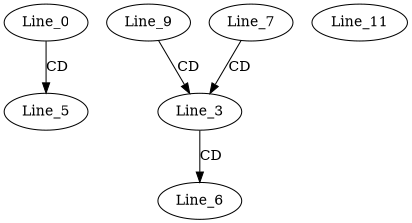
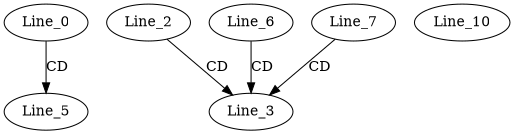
(149, 23) -> (149, 23)
(360, 23) -> (462, 23)
(200, 151) -> (251, 62)
